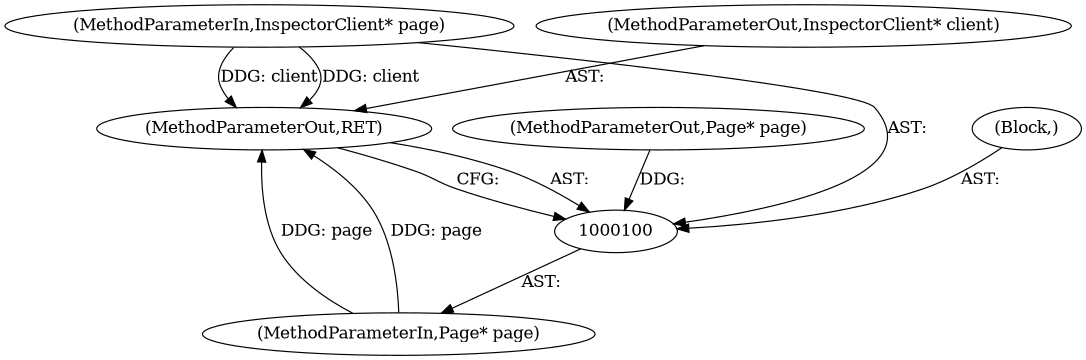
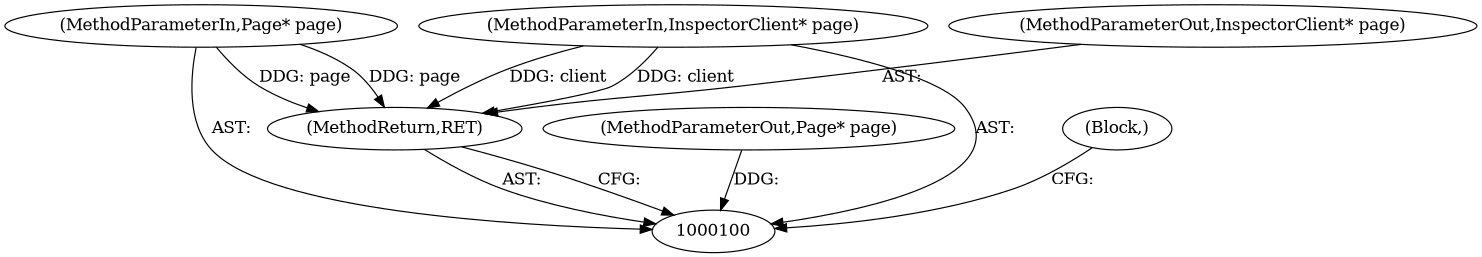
(804, 26) -> (1213, 26)
(264, 129) -> (395, 129)
(983, 180) -> (1075, 180)
(516, 279) -> (367, 206)
